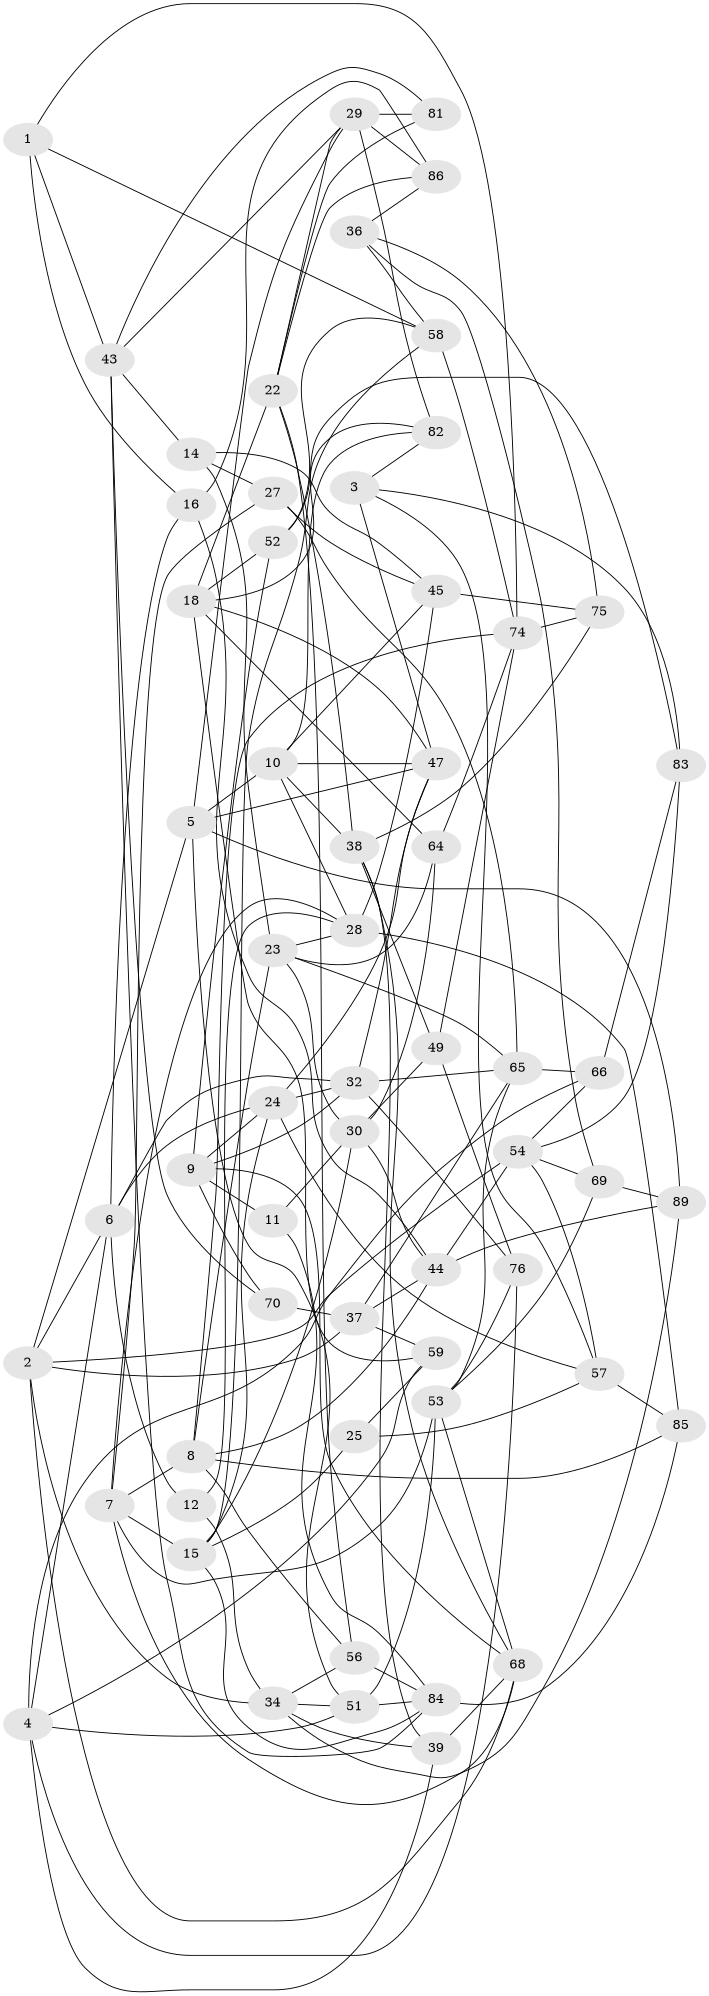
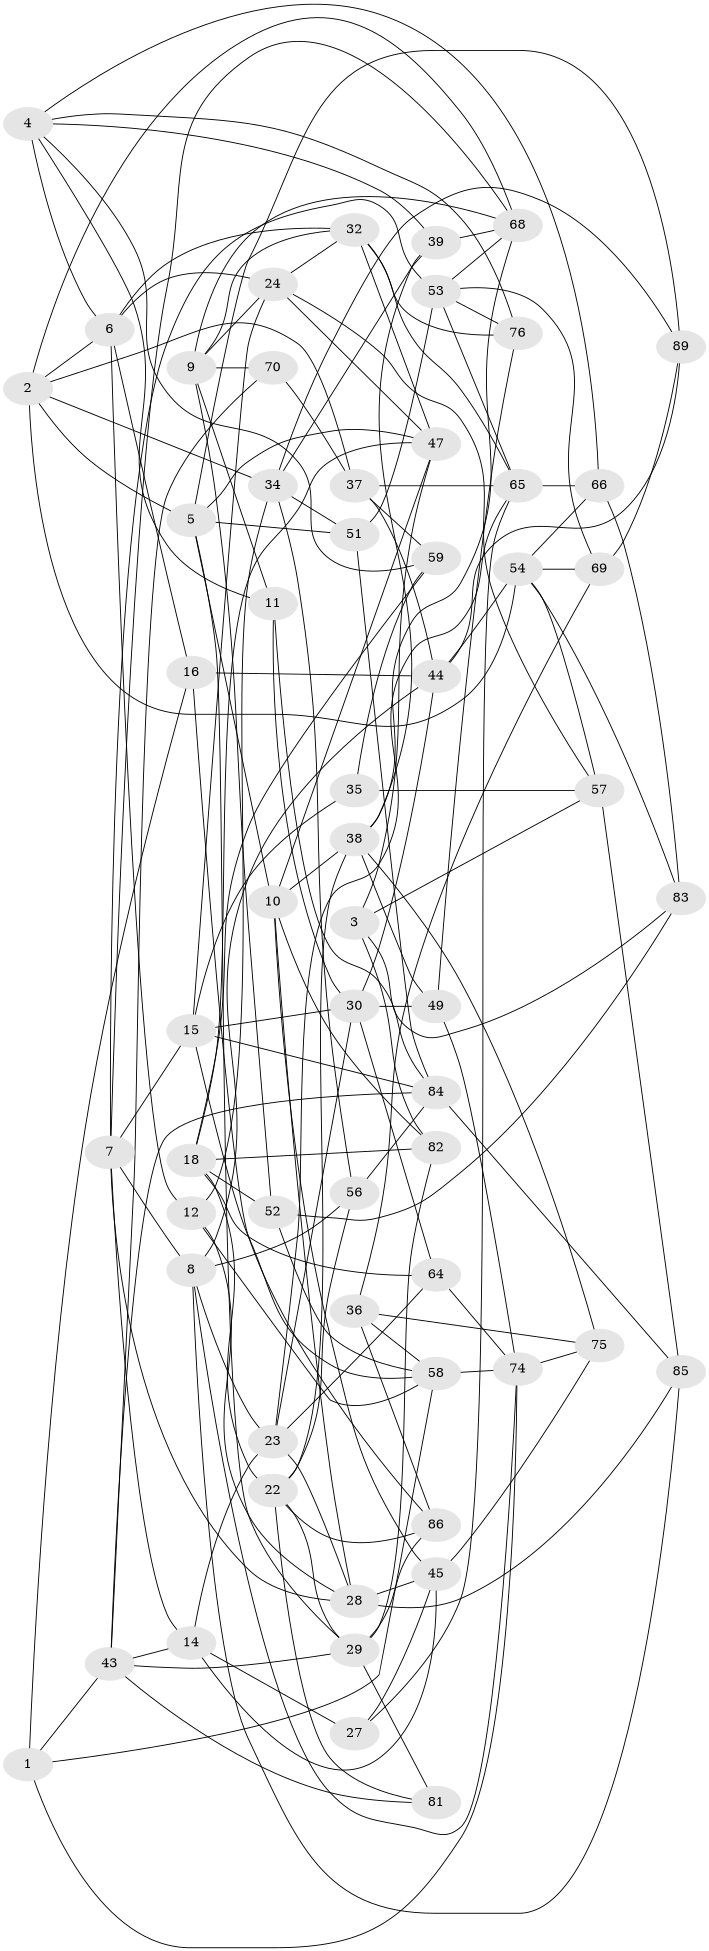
(137, 1053) -> (130, 1414)
none -> (298, 1358)
(355, 1437) -> (355, 790)
(194, 1736) -> (145, 381)
